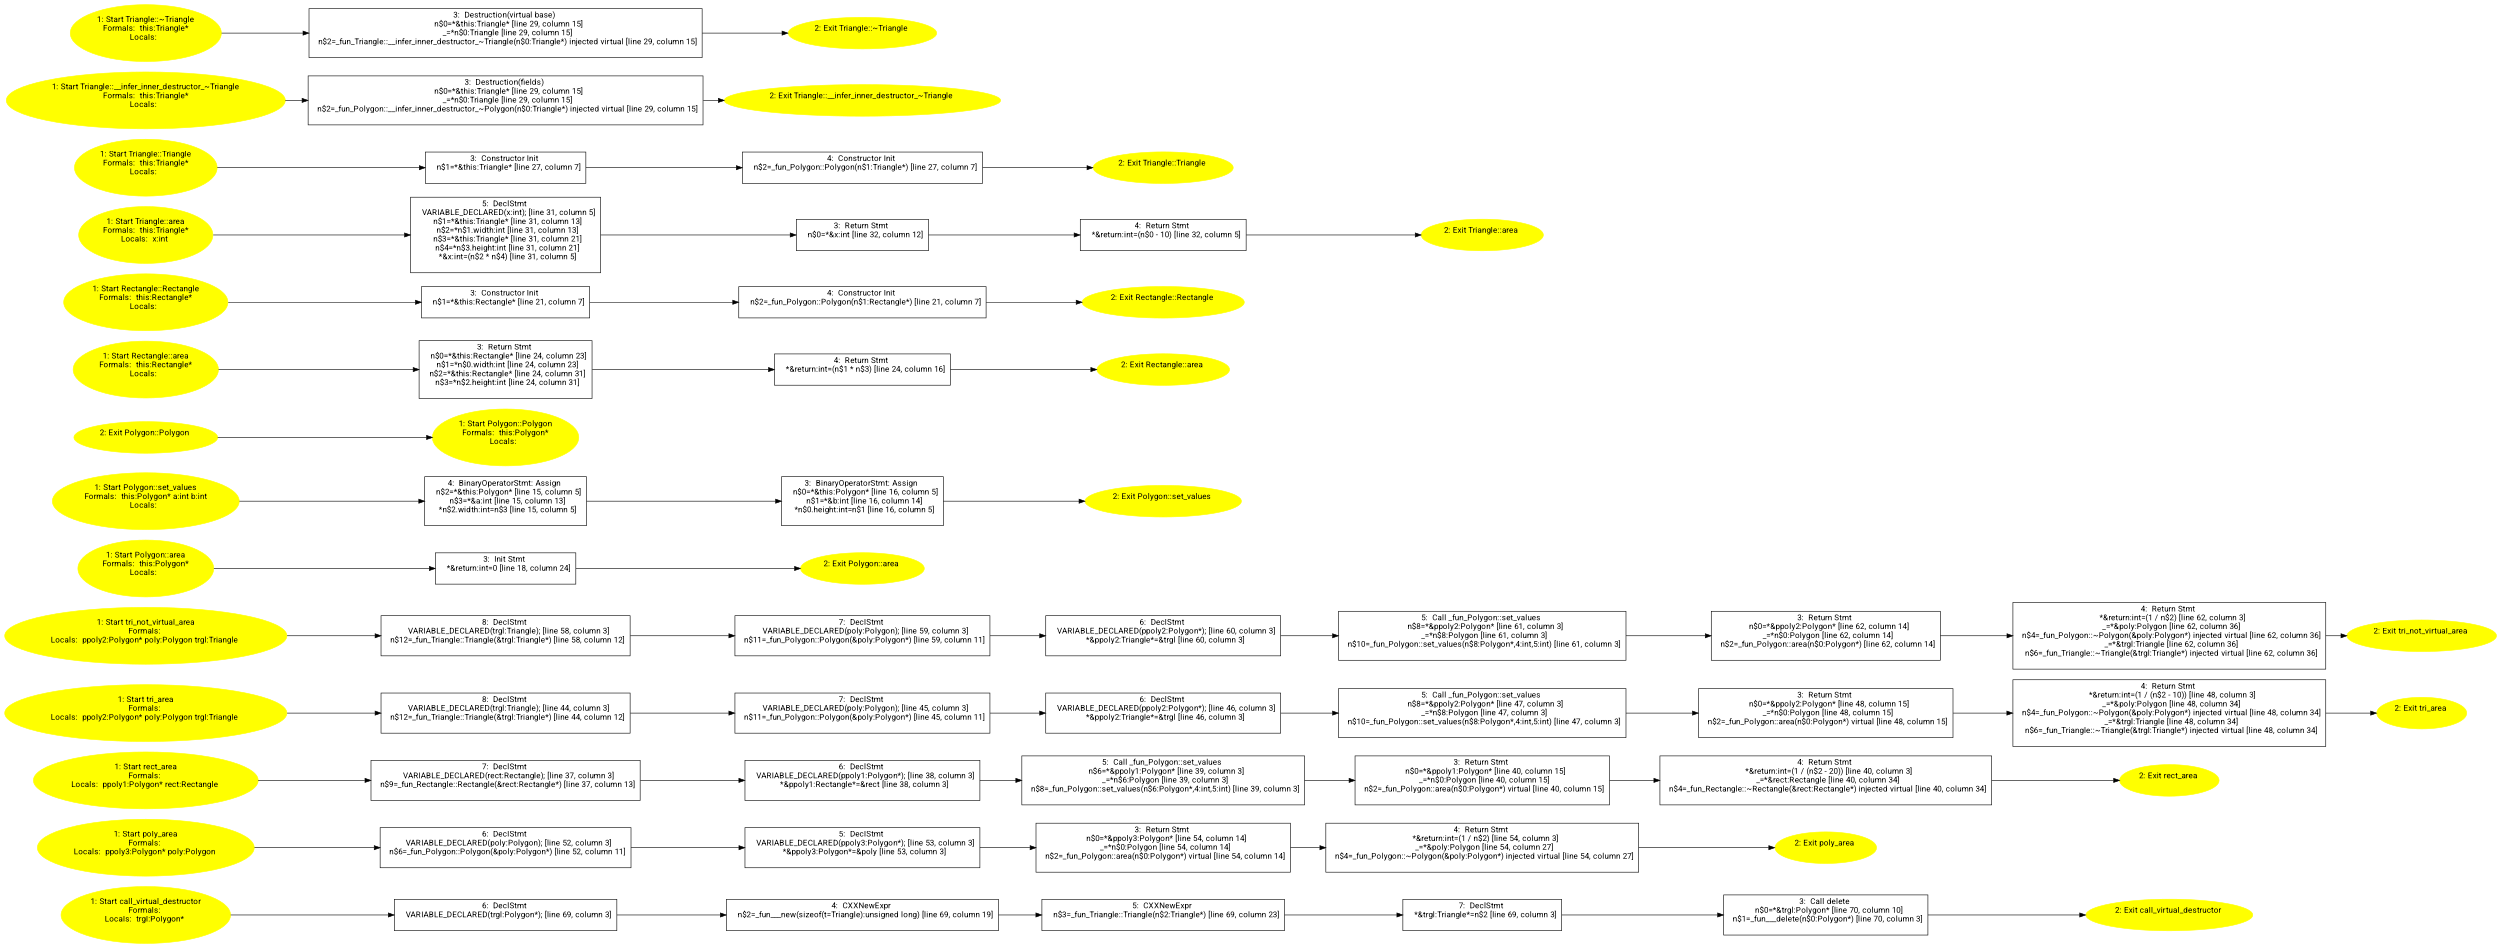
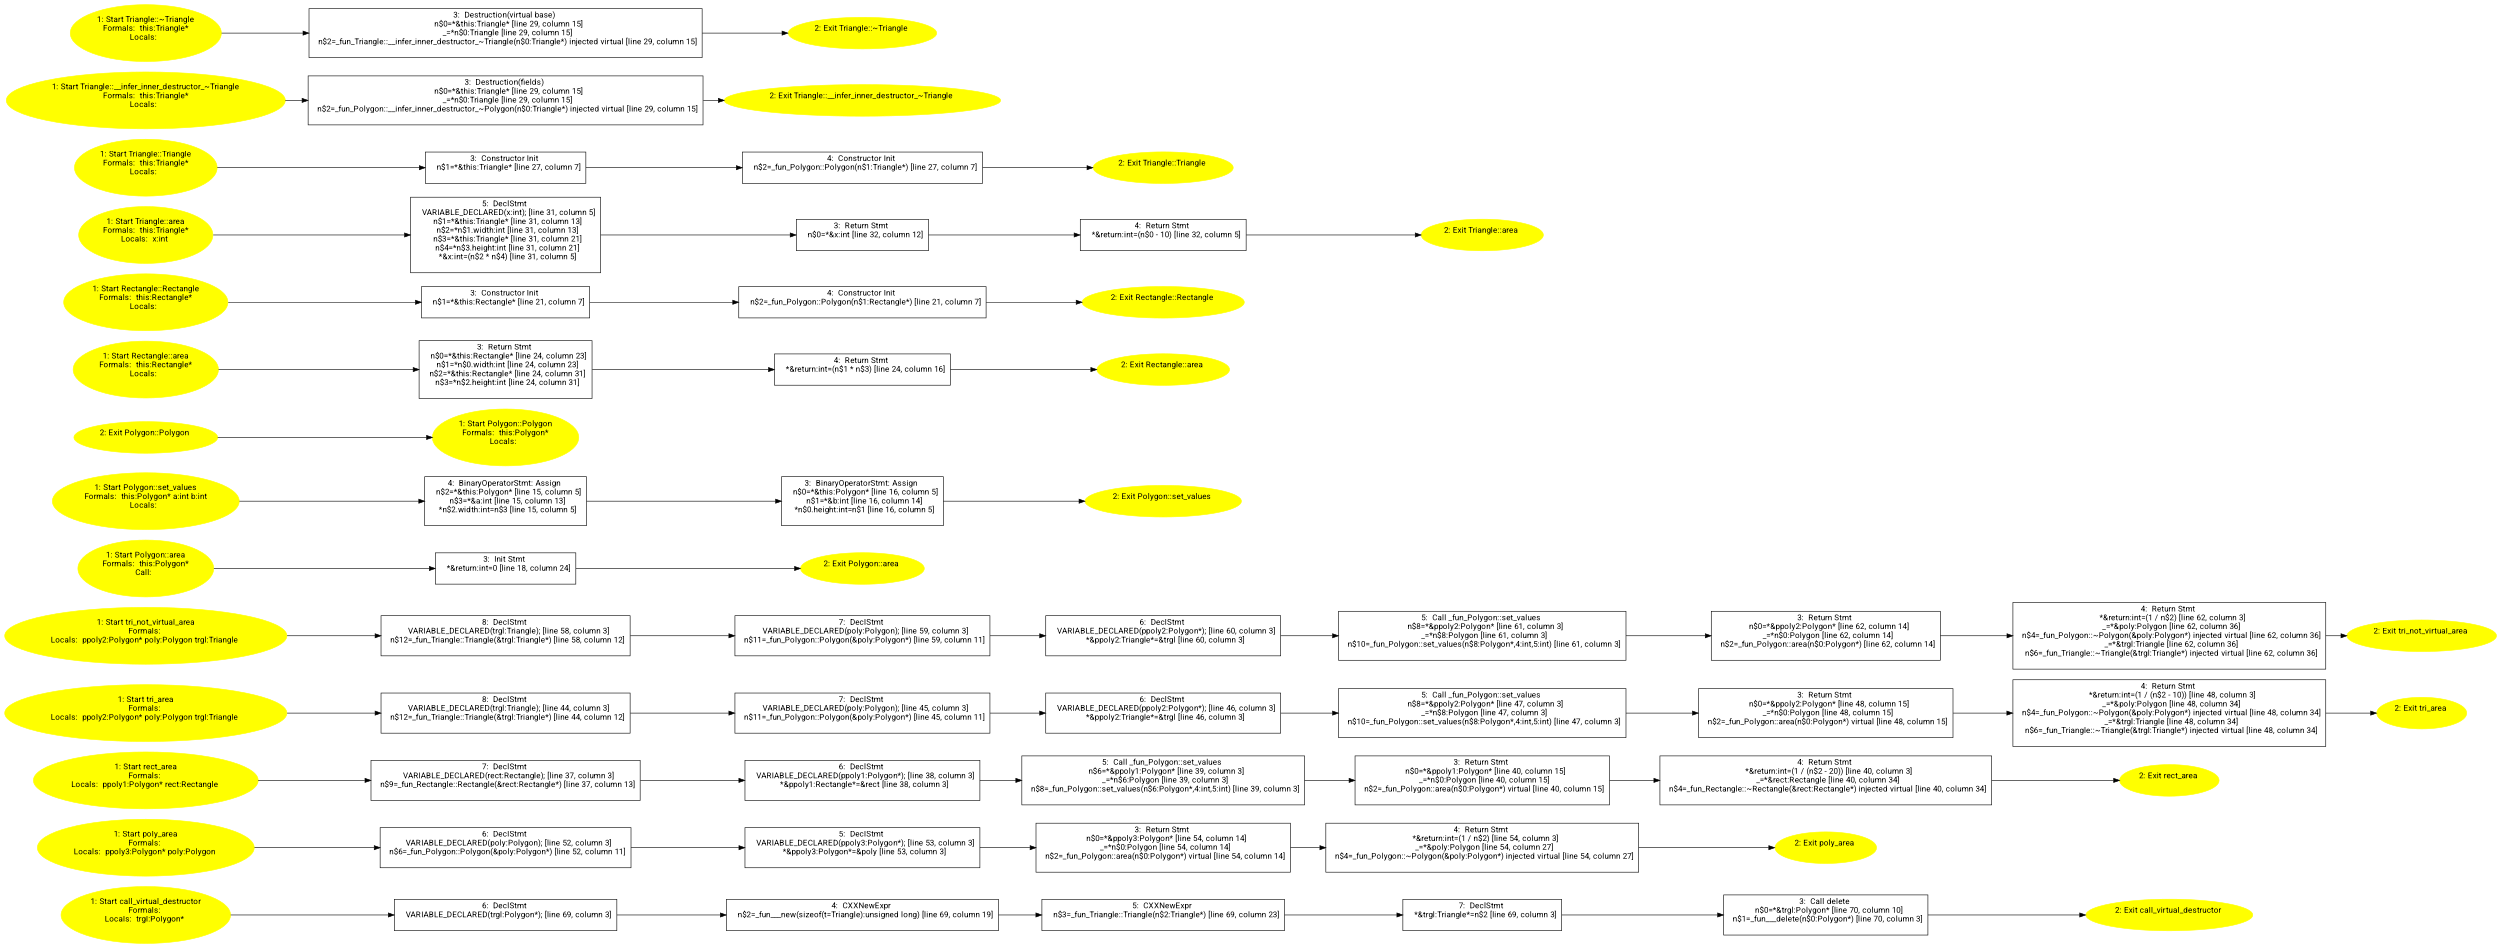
(146, 569) -> (146, 569)
